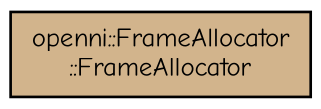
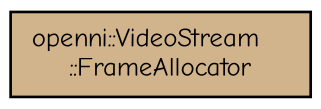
(161, 54) -> (161, 54)
